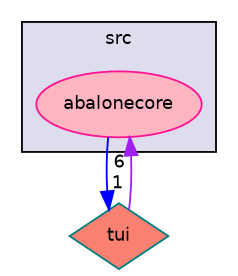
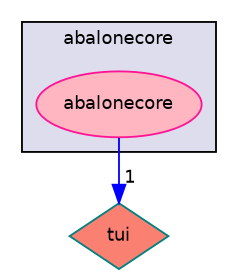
(119, 39) -> (119, 39)
(131, 183) -> none
